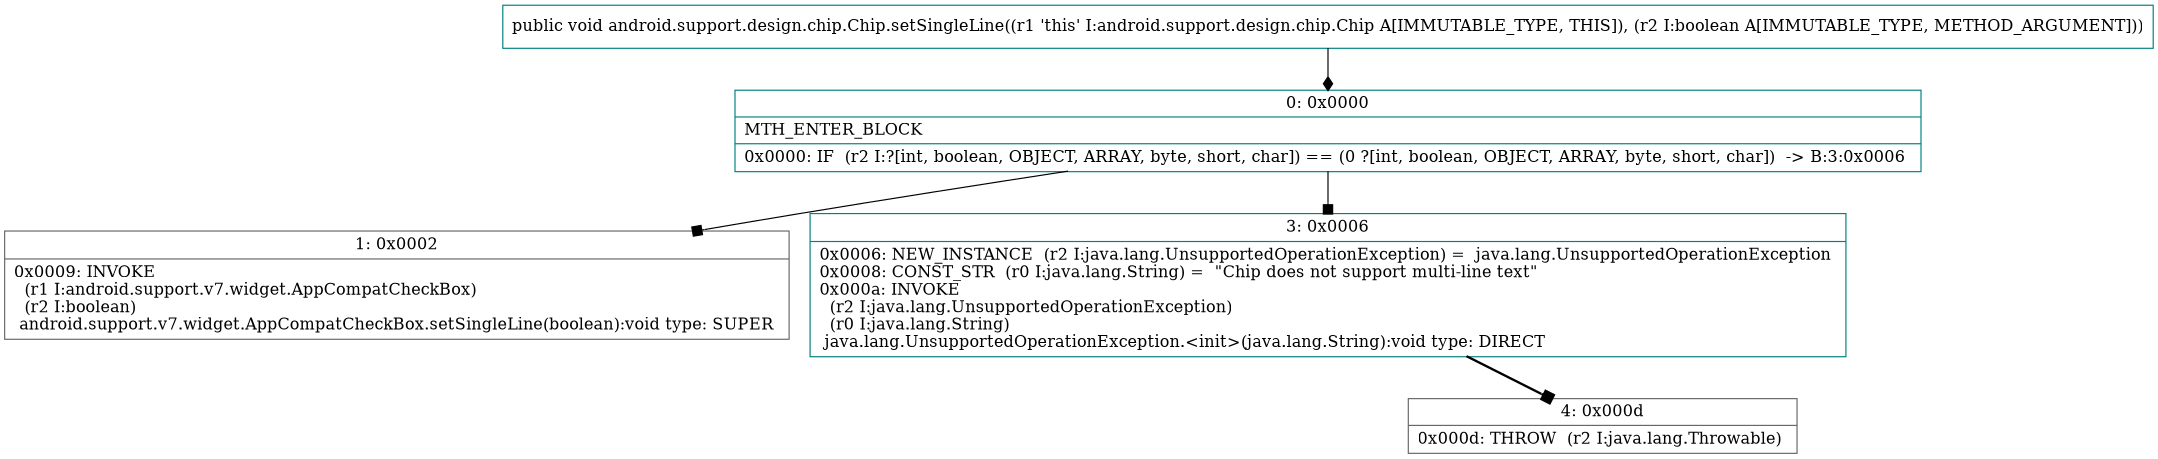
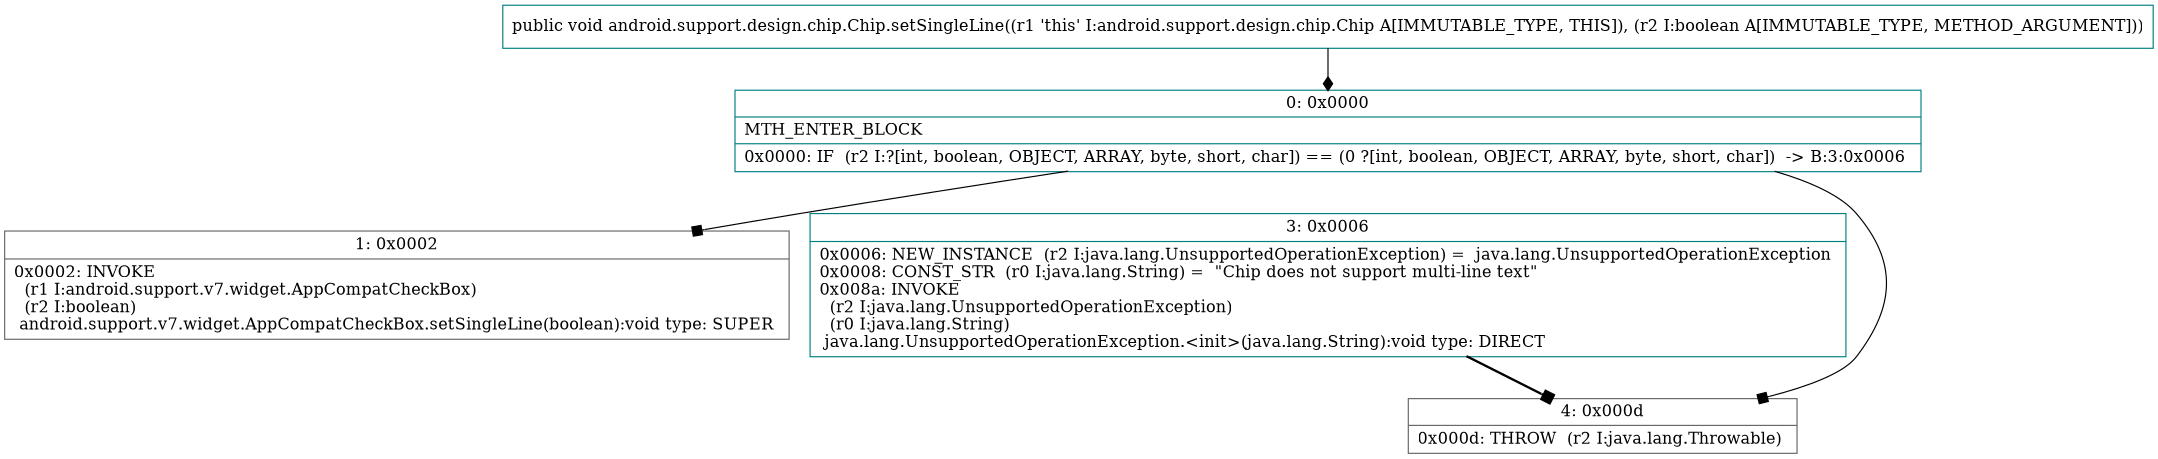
(1328, 187) -> (1886, 287)
(90, 272) -> (90, 272)
(895, 290) -> (895, 290)
